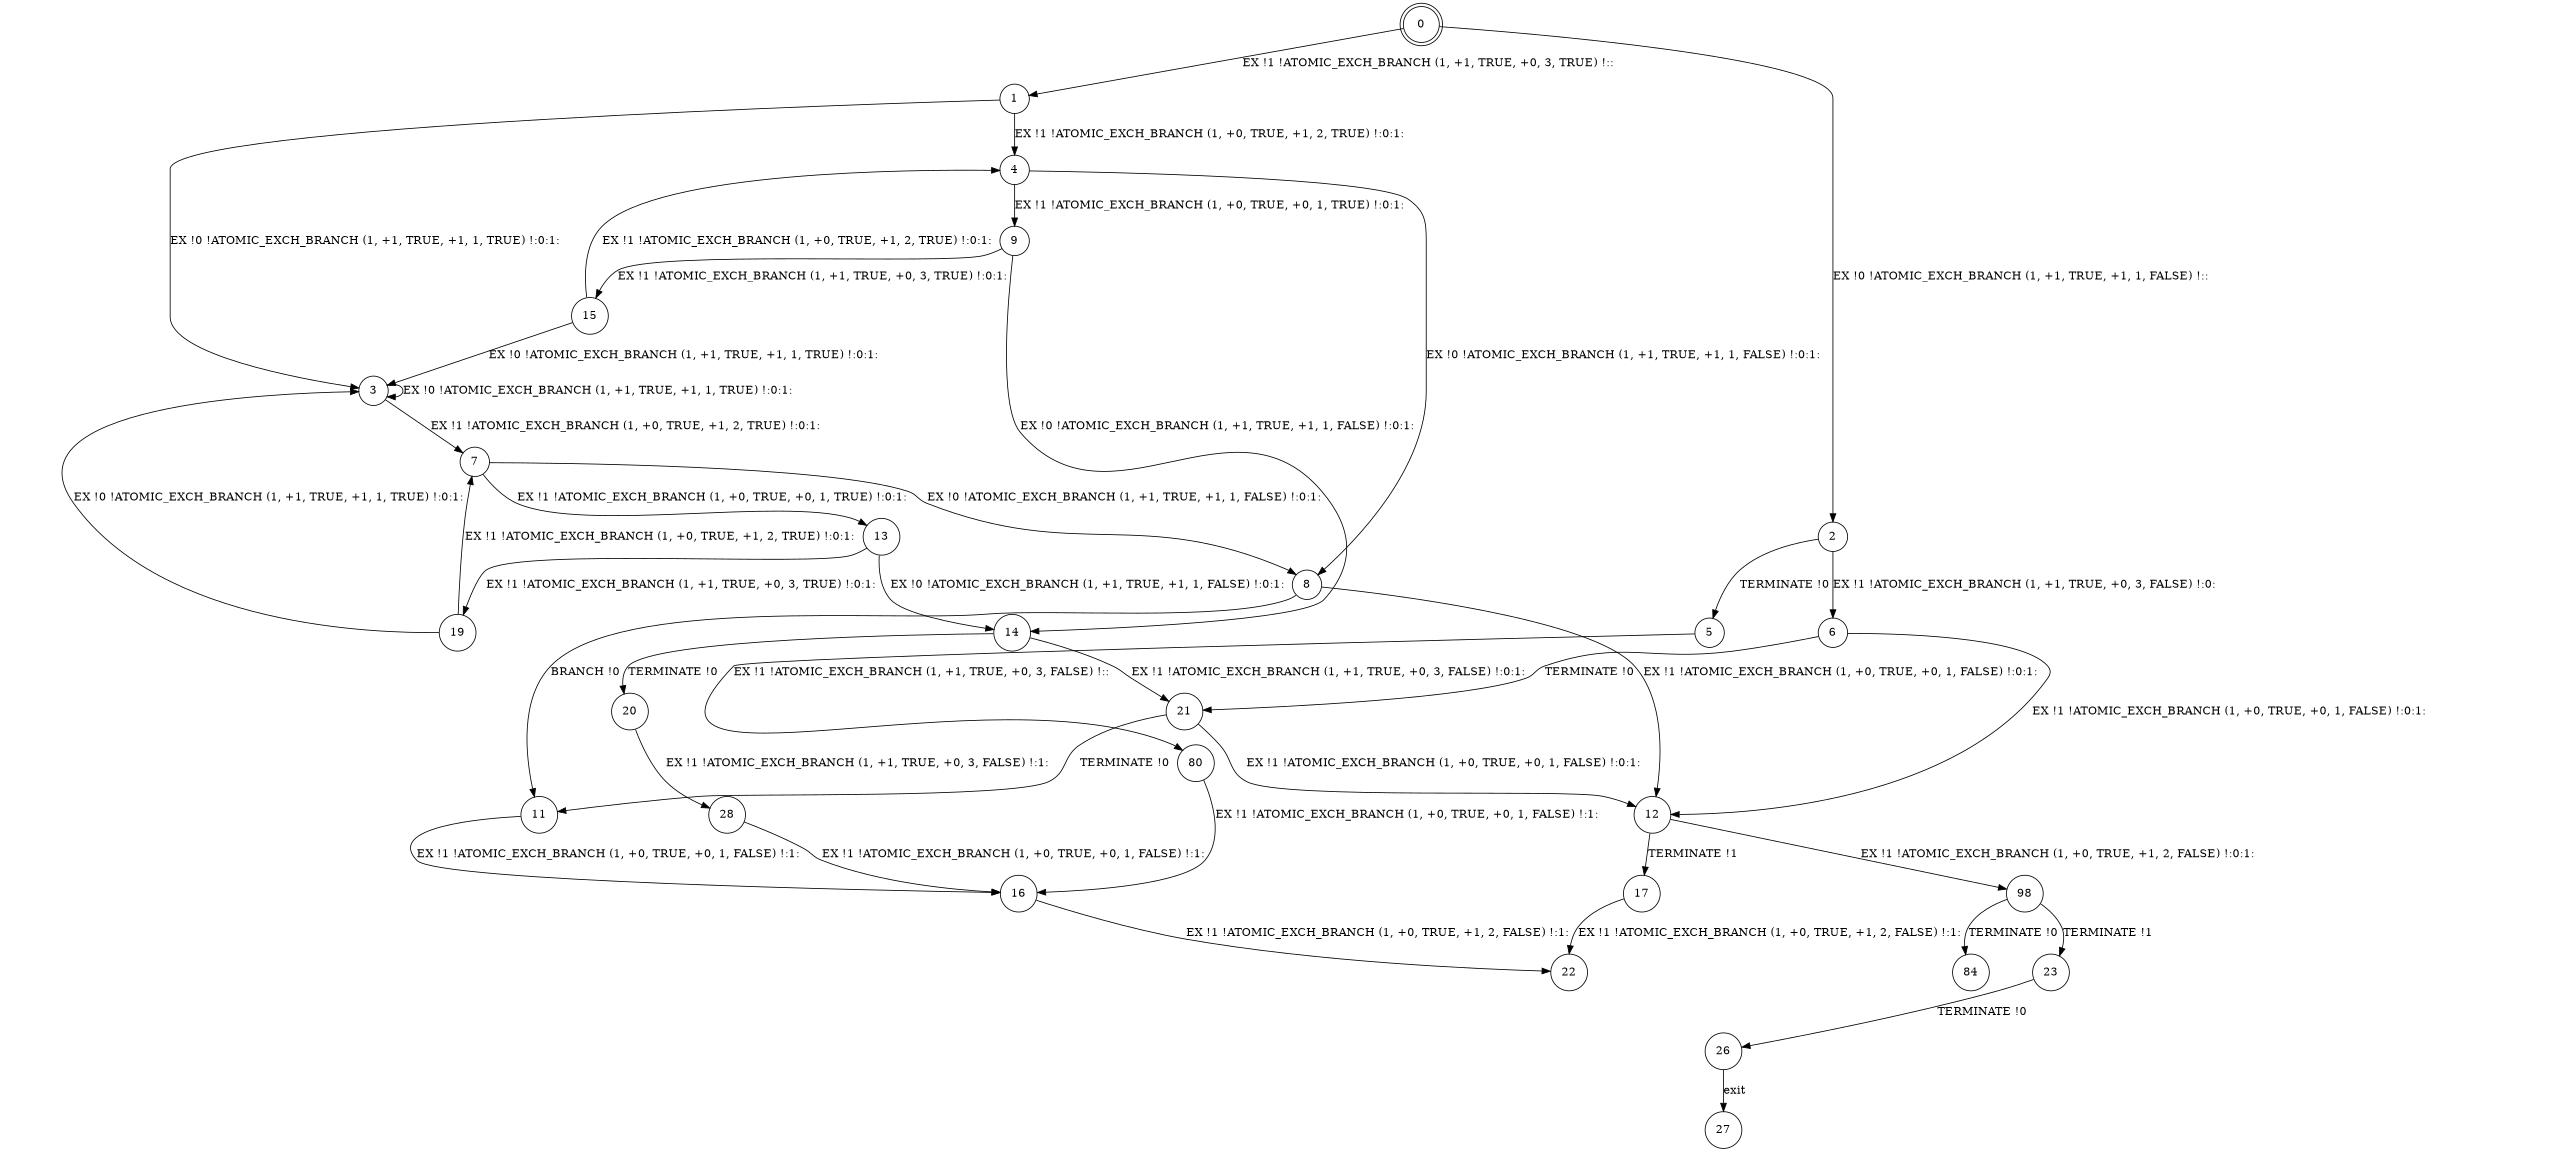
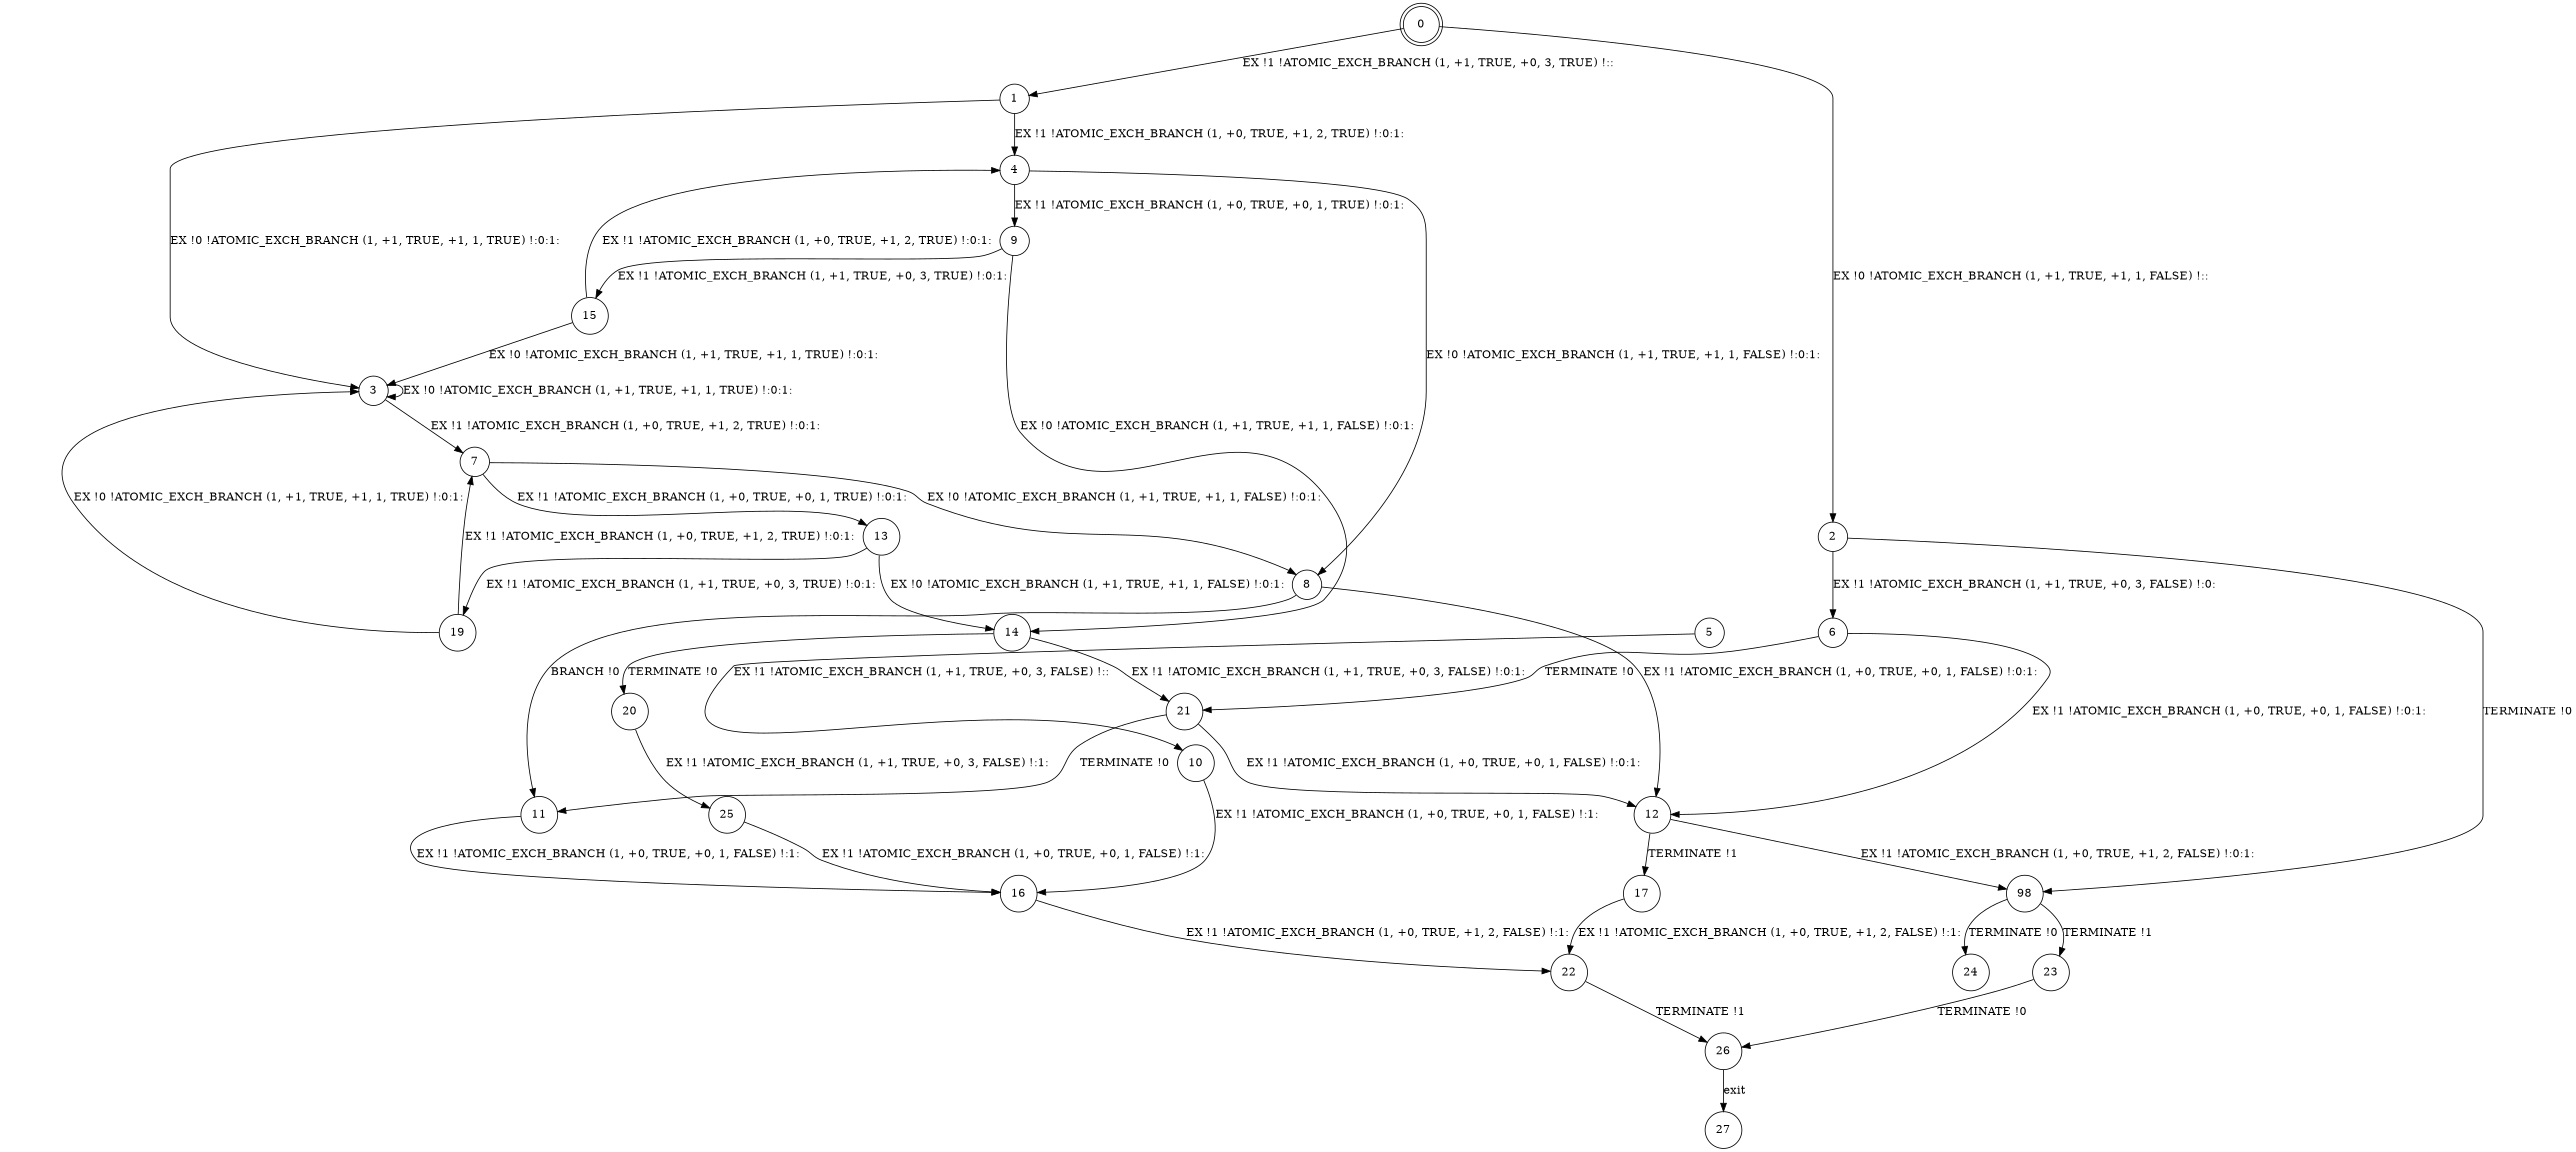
(1755, 559) -> (2475, 624)
(1196, 763) -> (1196, 763)
(727, 815) -> (727, 815)
(1971, 972) -> (1971, 972)
none -> (1643, 1010)
